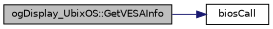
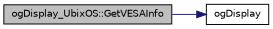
(238, 14) -> (238, 14)
